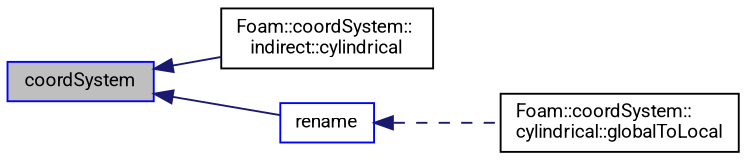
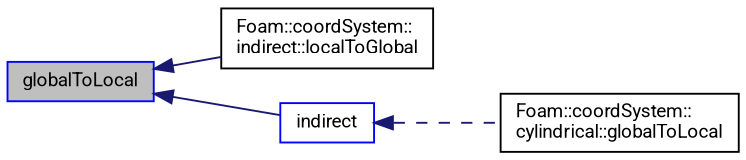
(327, 38) -> (327, 38)
(81, 82) -> (81, 82)
(327, 123) -> (327, 123)
